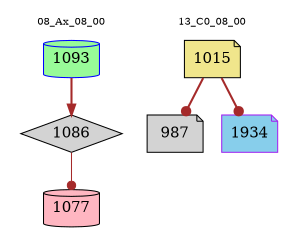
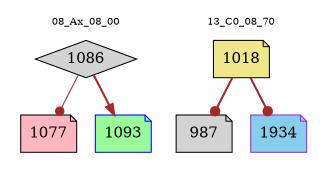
(212, 22) -> (241, 22)
(71, 59) -> (123, 134)
(212, 59) -> (241, 59)
(71, 91) -> (102, 90)
(71, 208) -> (49, 134)
